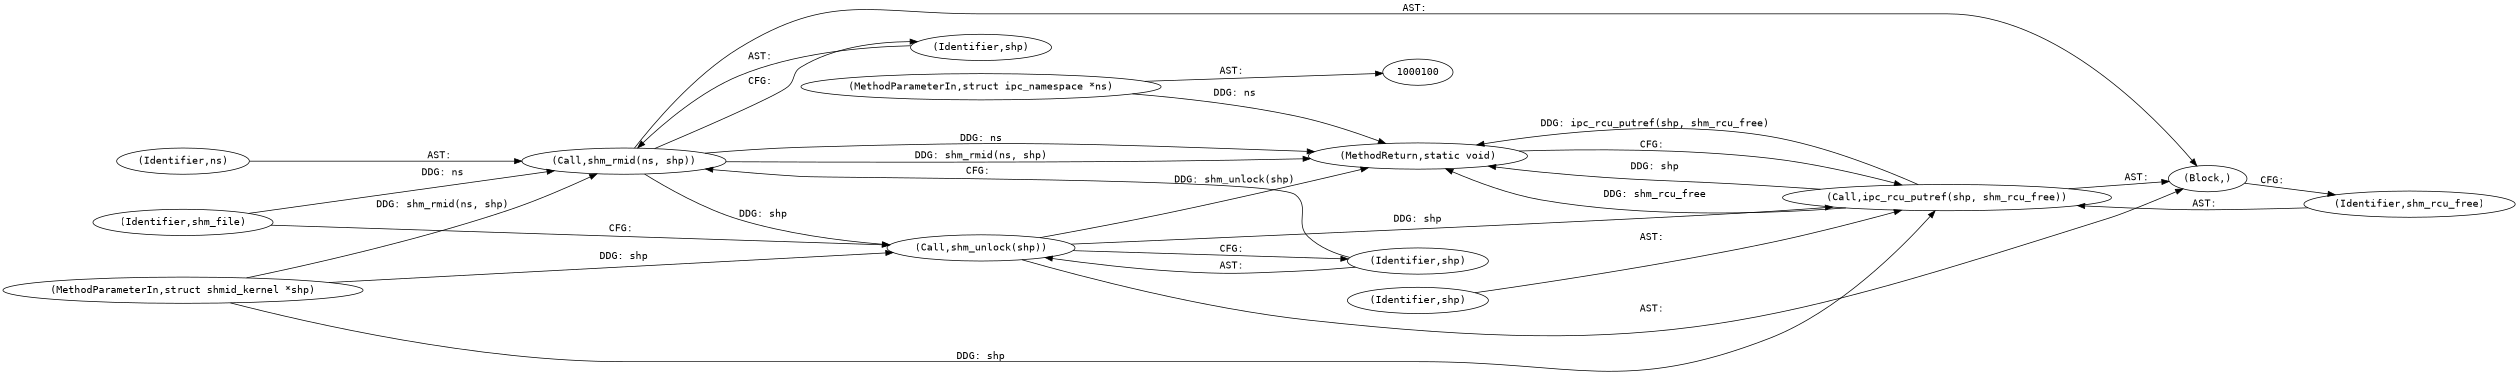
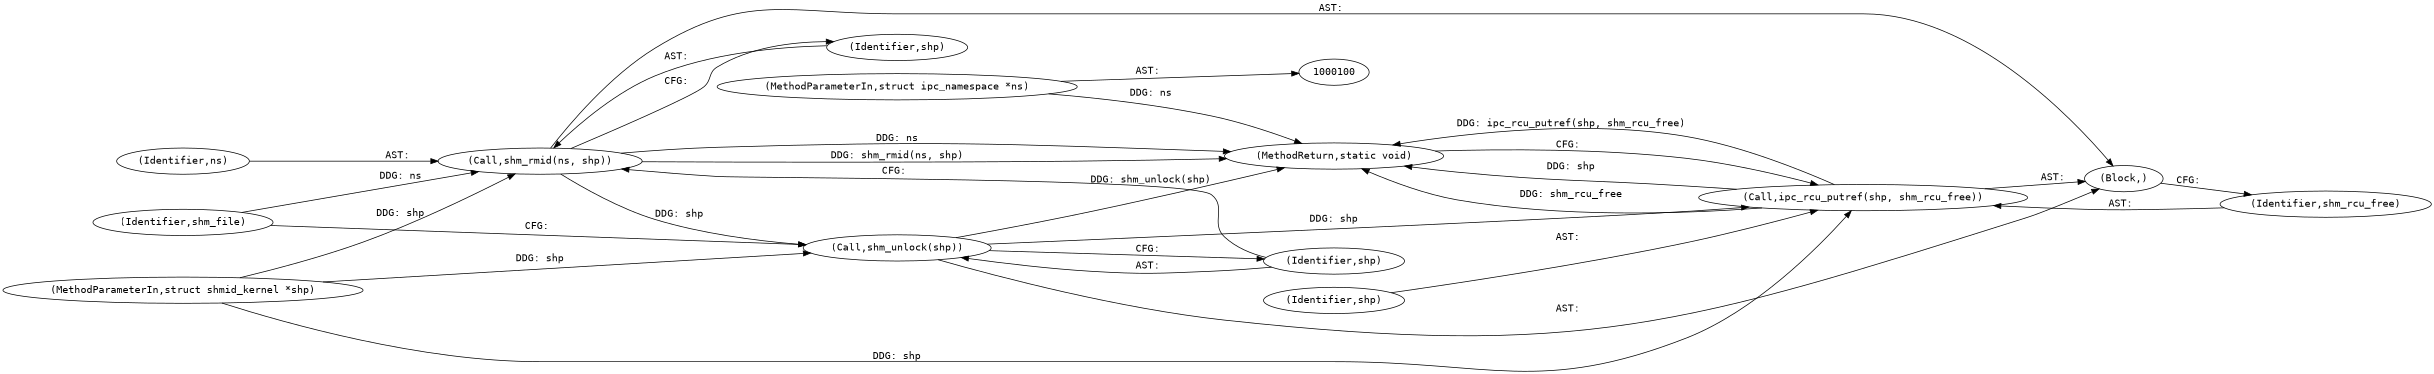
(443, 205) -> (401, 213)
